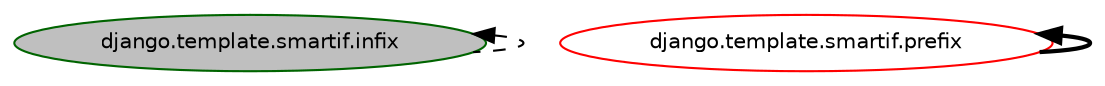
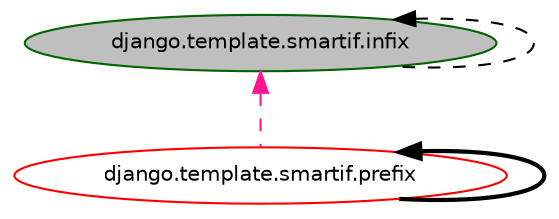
none -> (261, 120)
